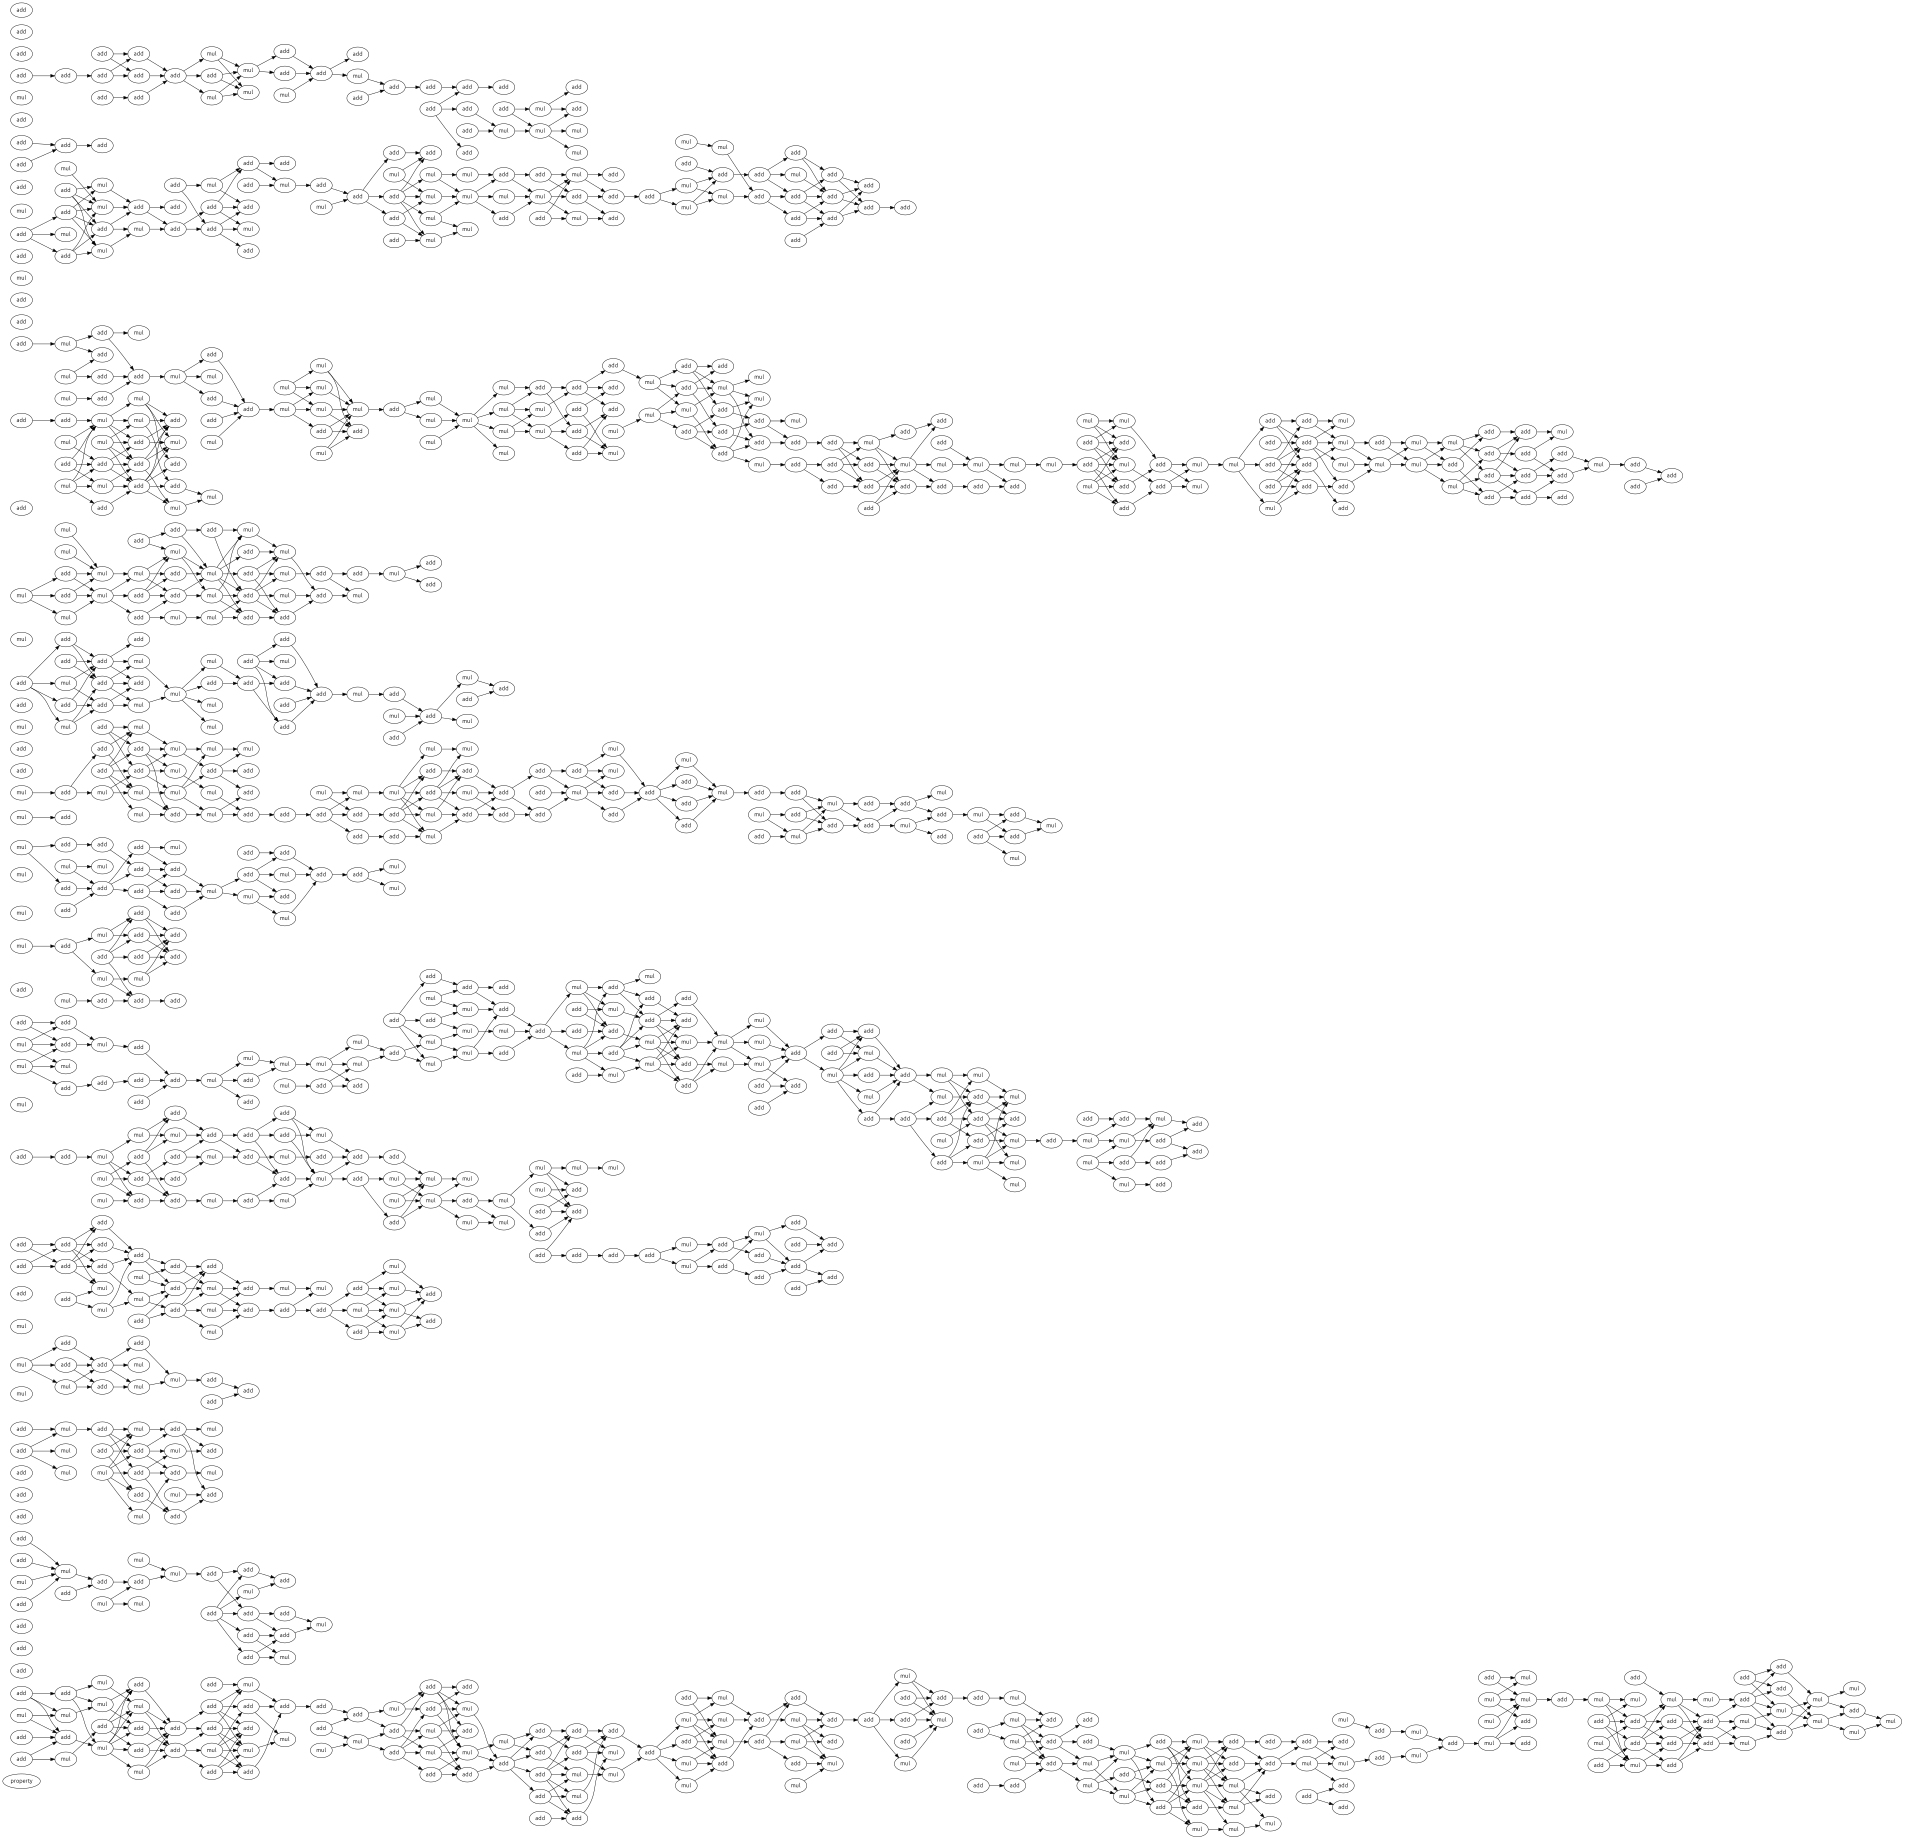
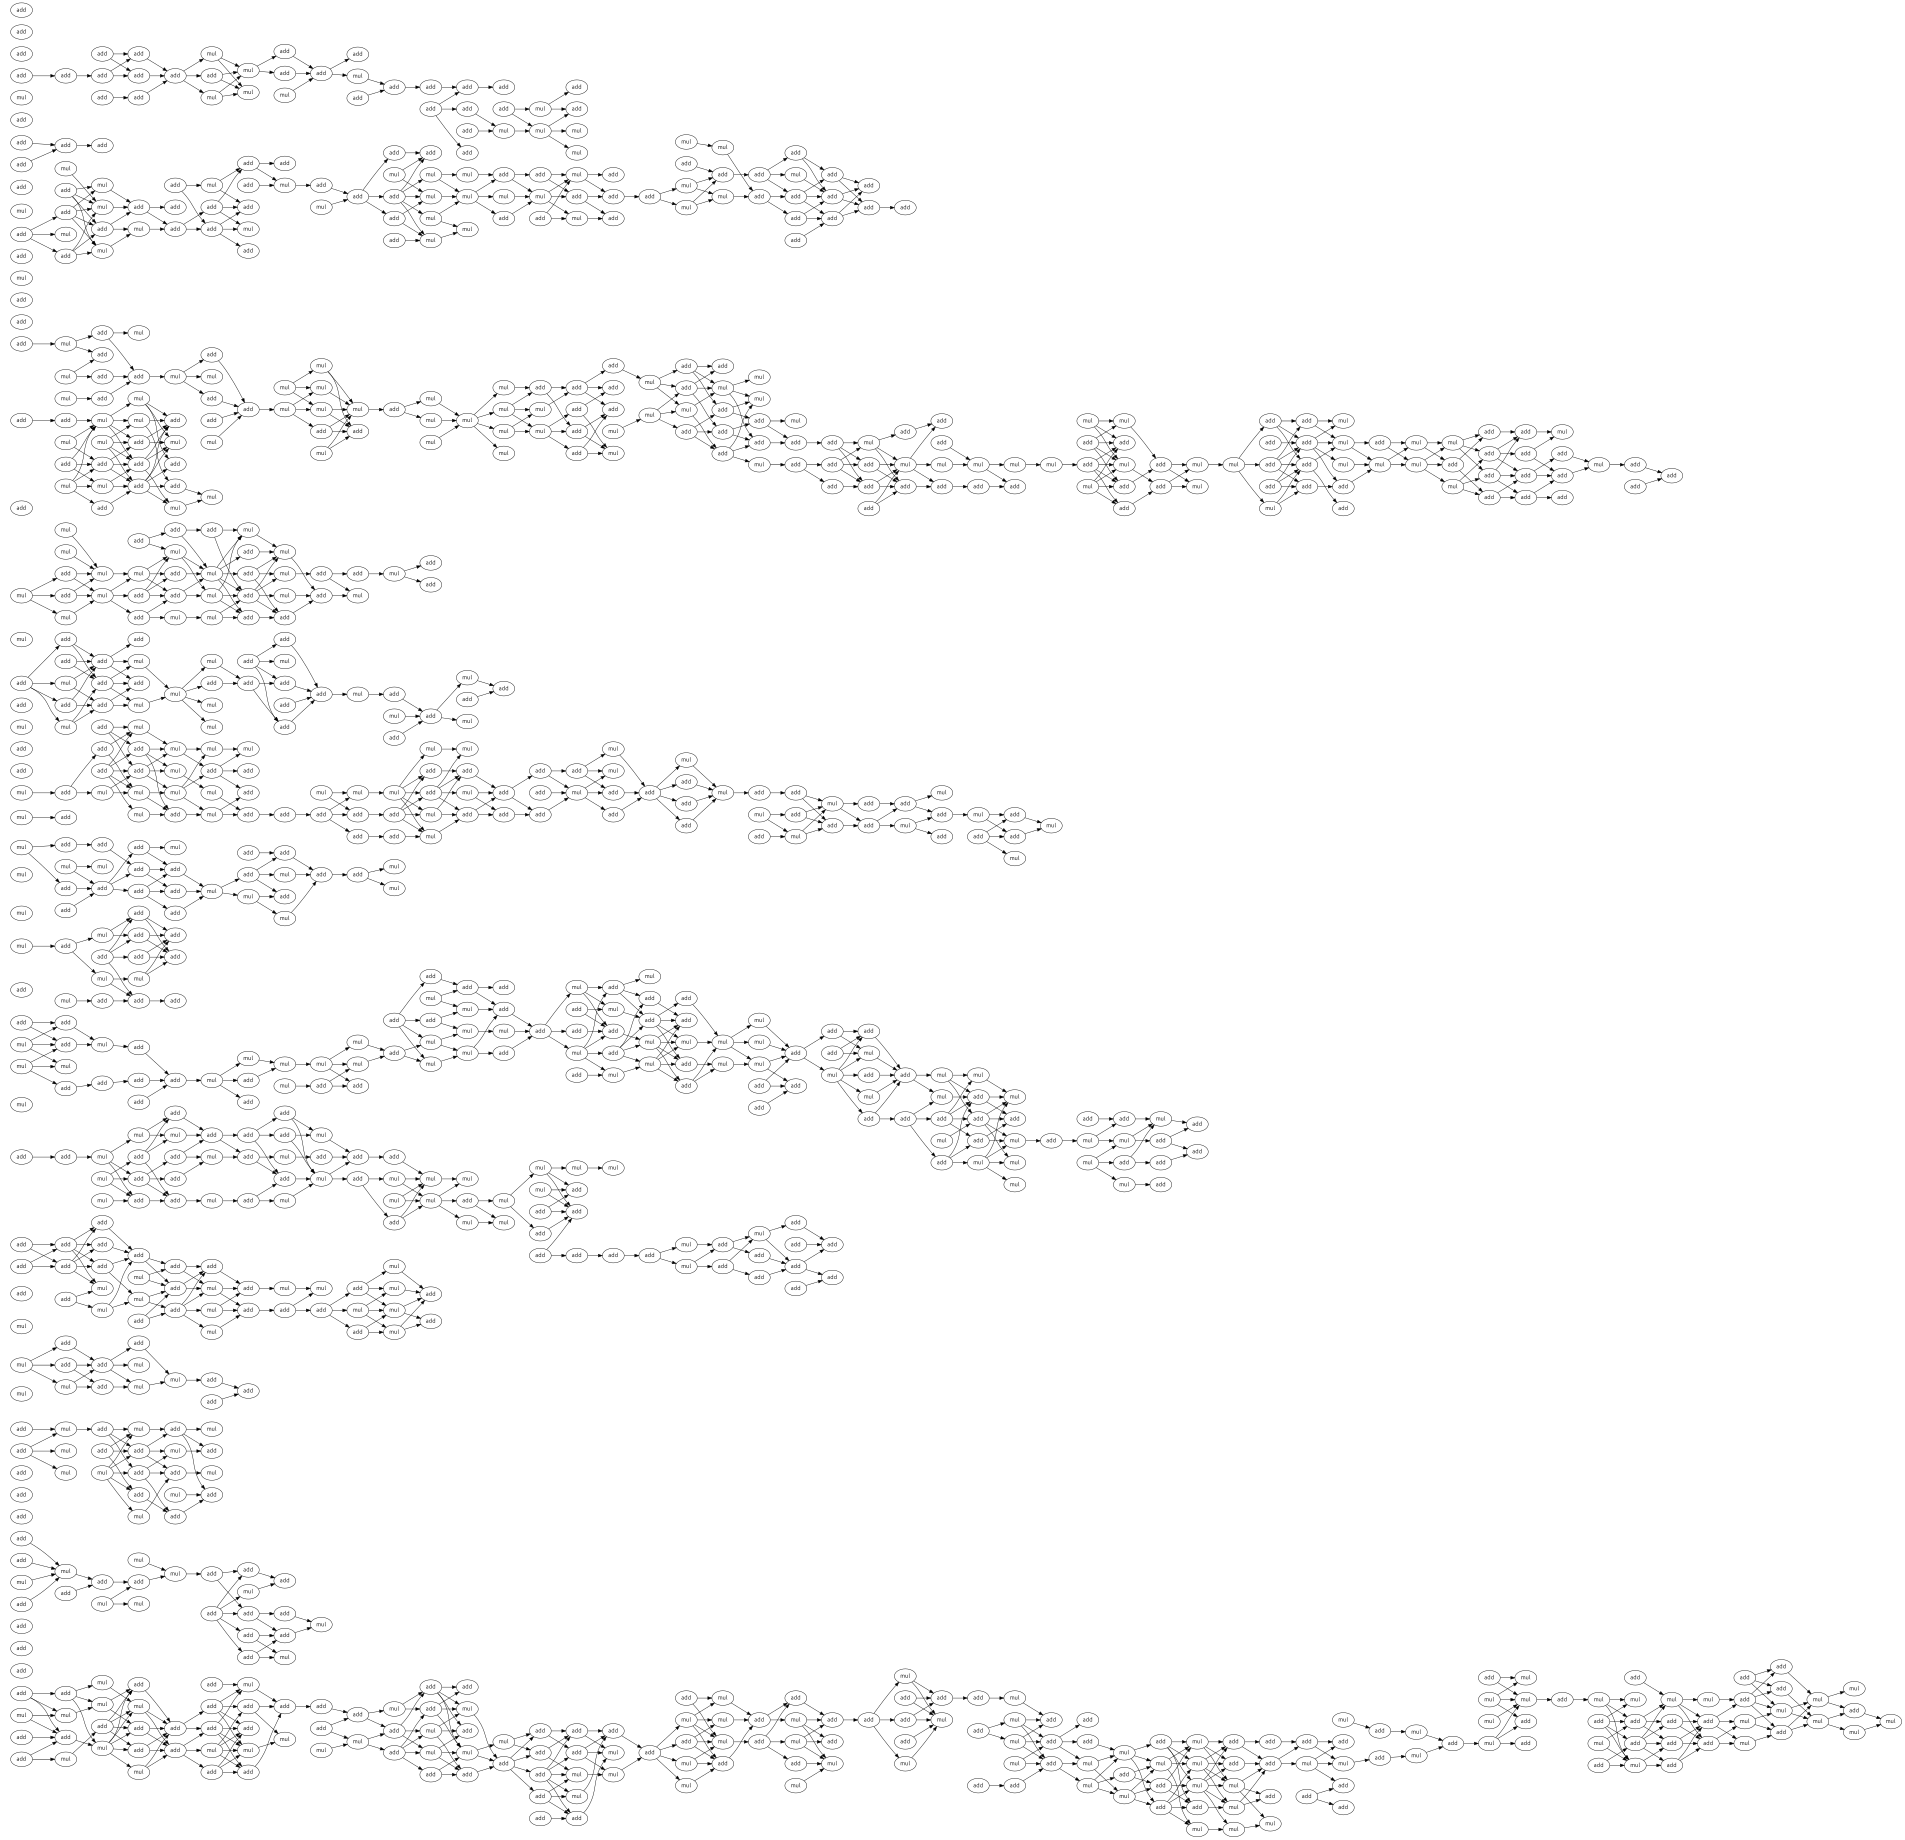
(22, 1781) -> none
